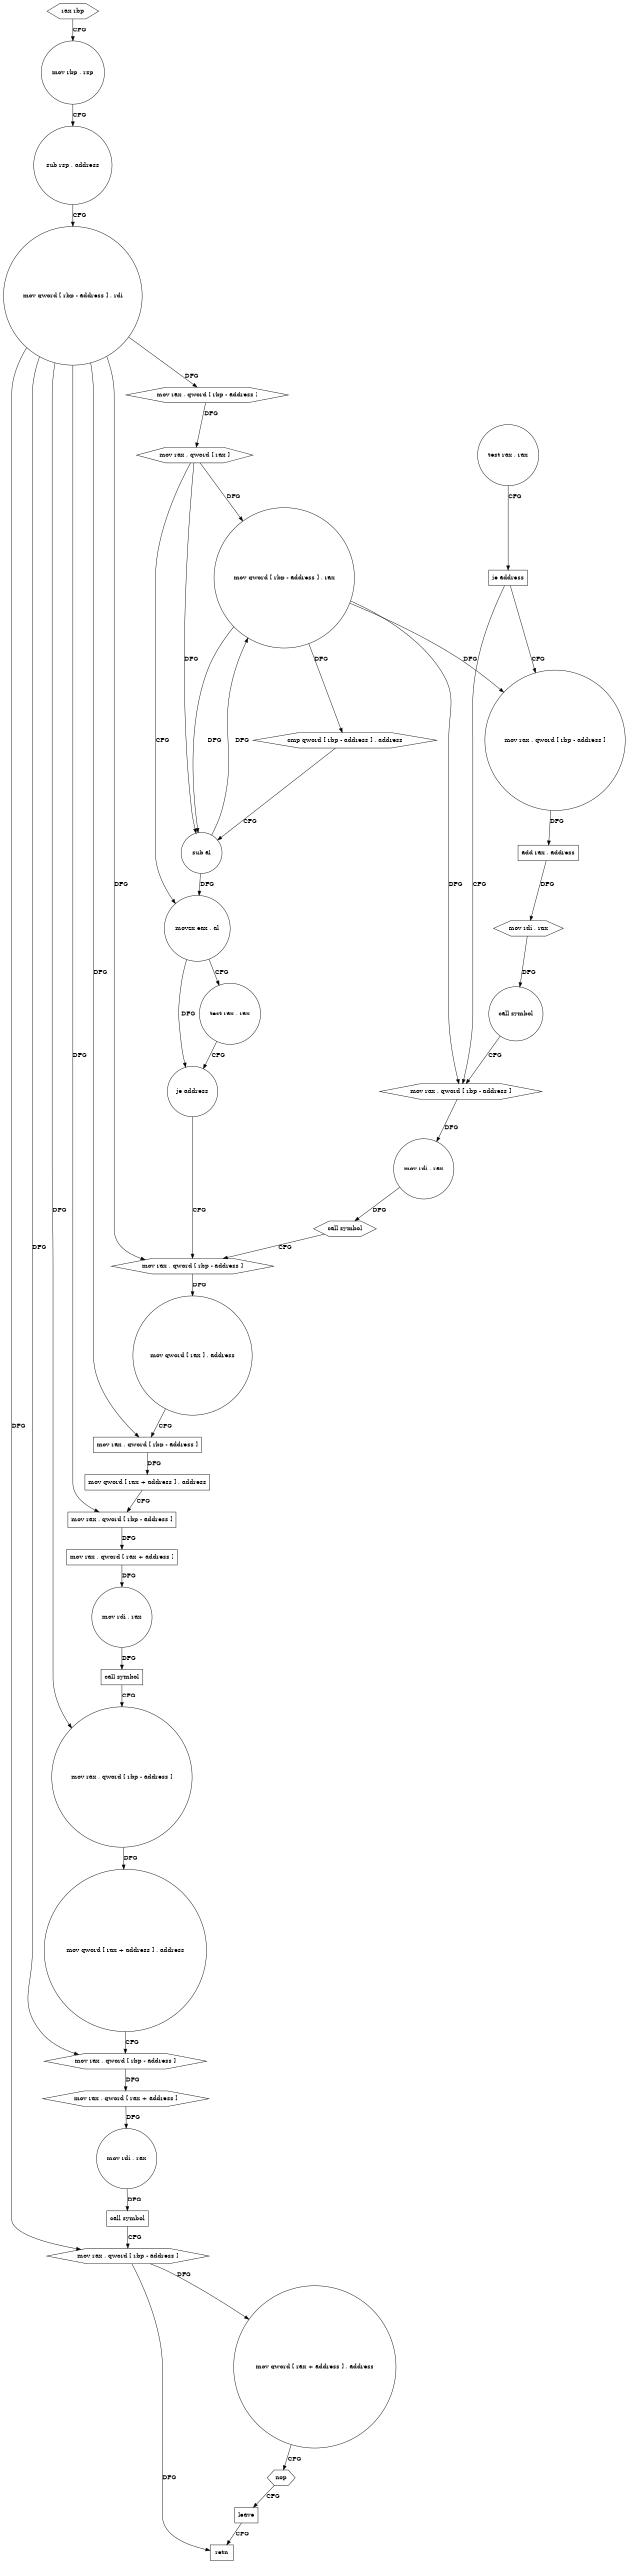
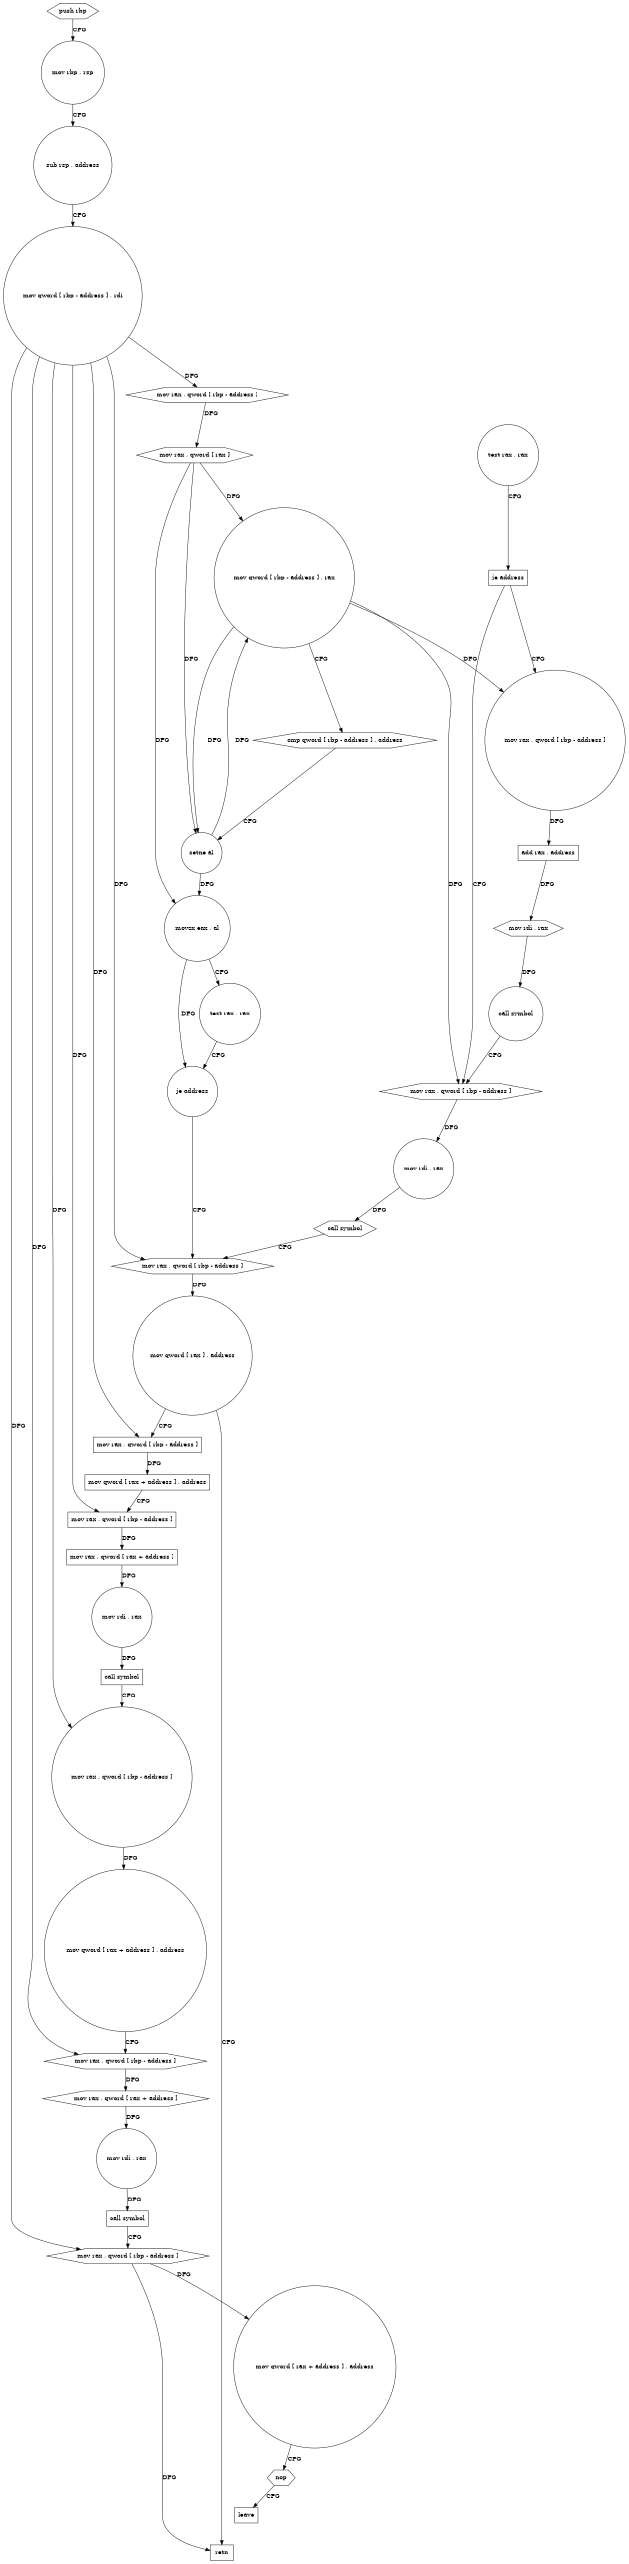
(73, 11) -> (73, 11)
(321, 659) -> (321, 659)
(163, 740) -> (163, 740)
(202, 853) -> (202, 853)
(235, 2532) -> (222, 1975)
